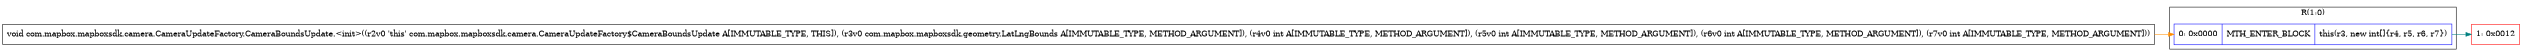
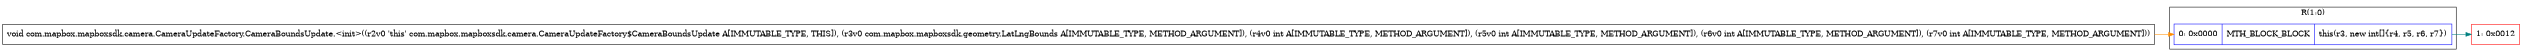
(2268, 34) -> (2268, 34)
